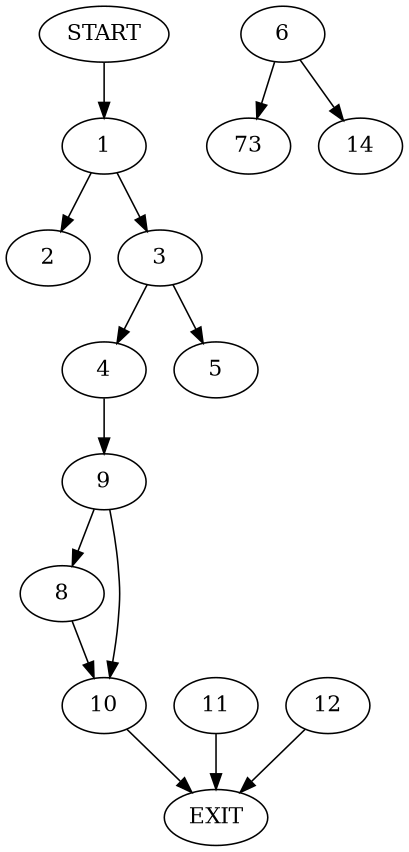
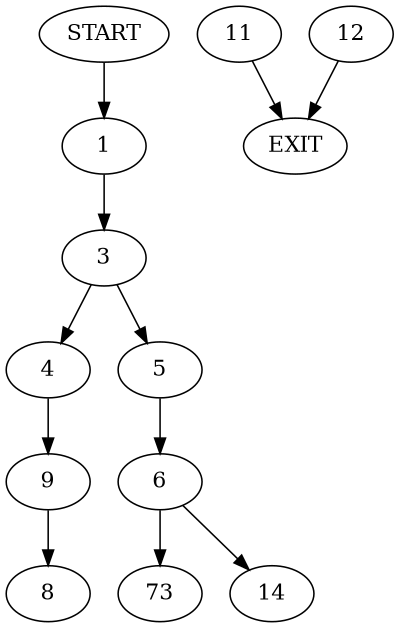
(48, 258) -> none
none -> (160, 418)
(104, 706) -> none
